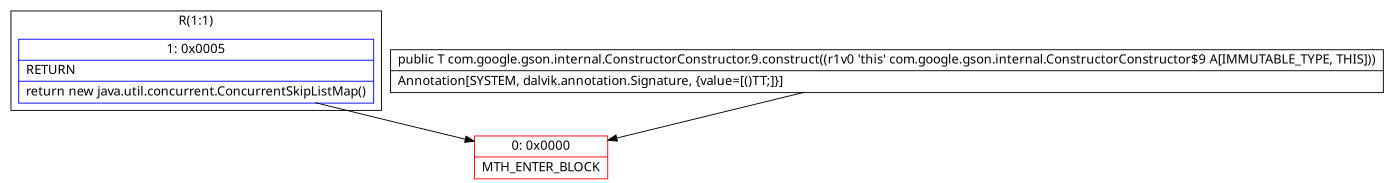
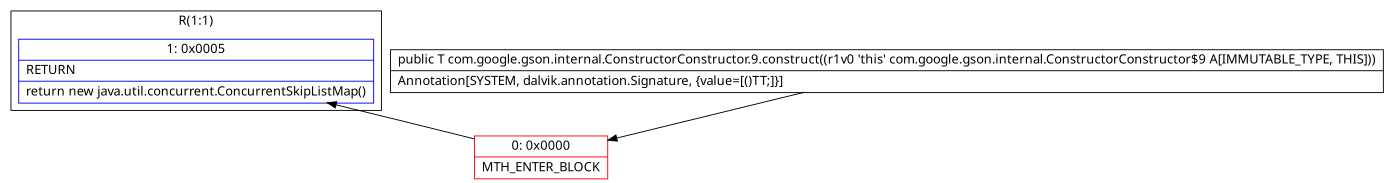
(390, 121) -> (405, 122)
